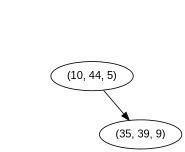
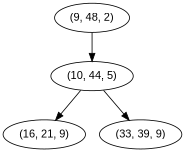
none -> (92, 18)
none -> (44, 134)
(141, 134) -> (141, 134)
